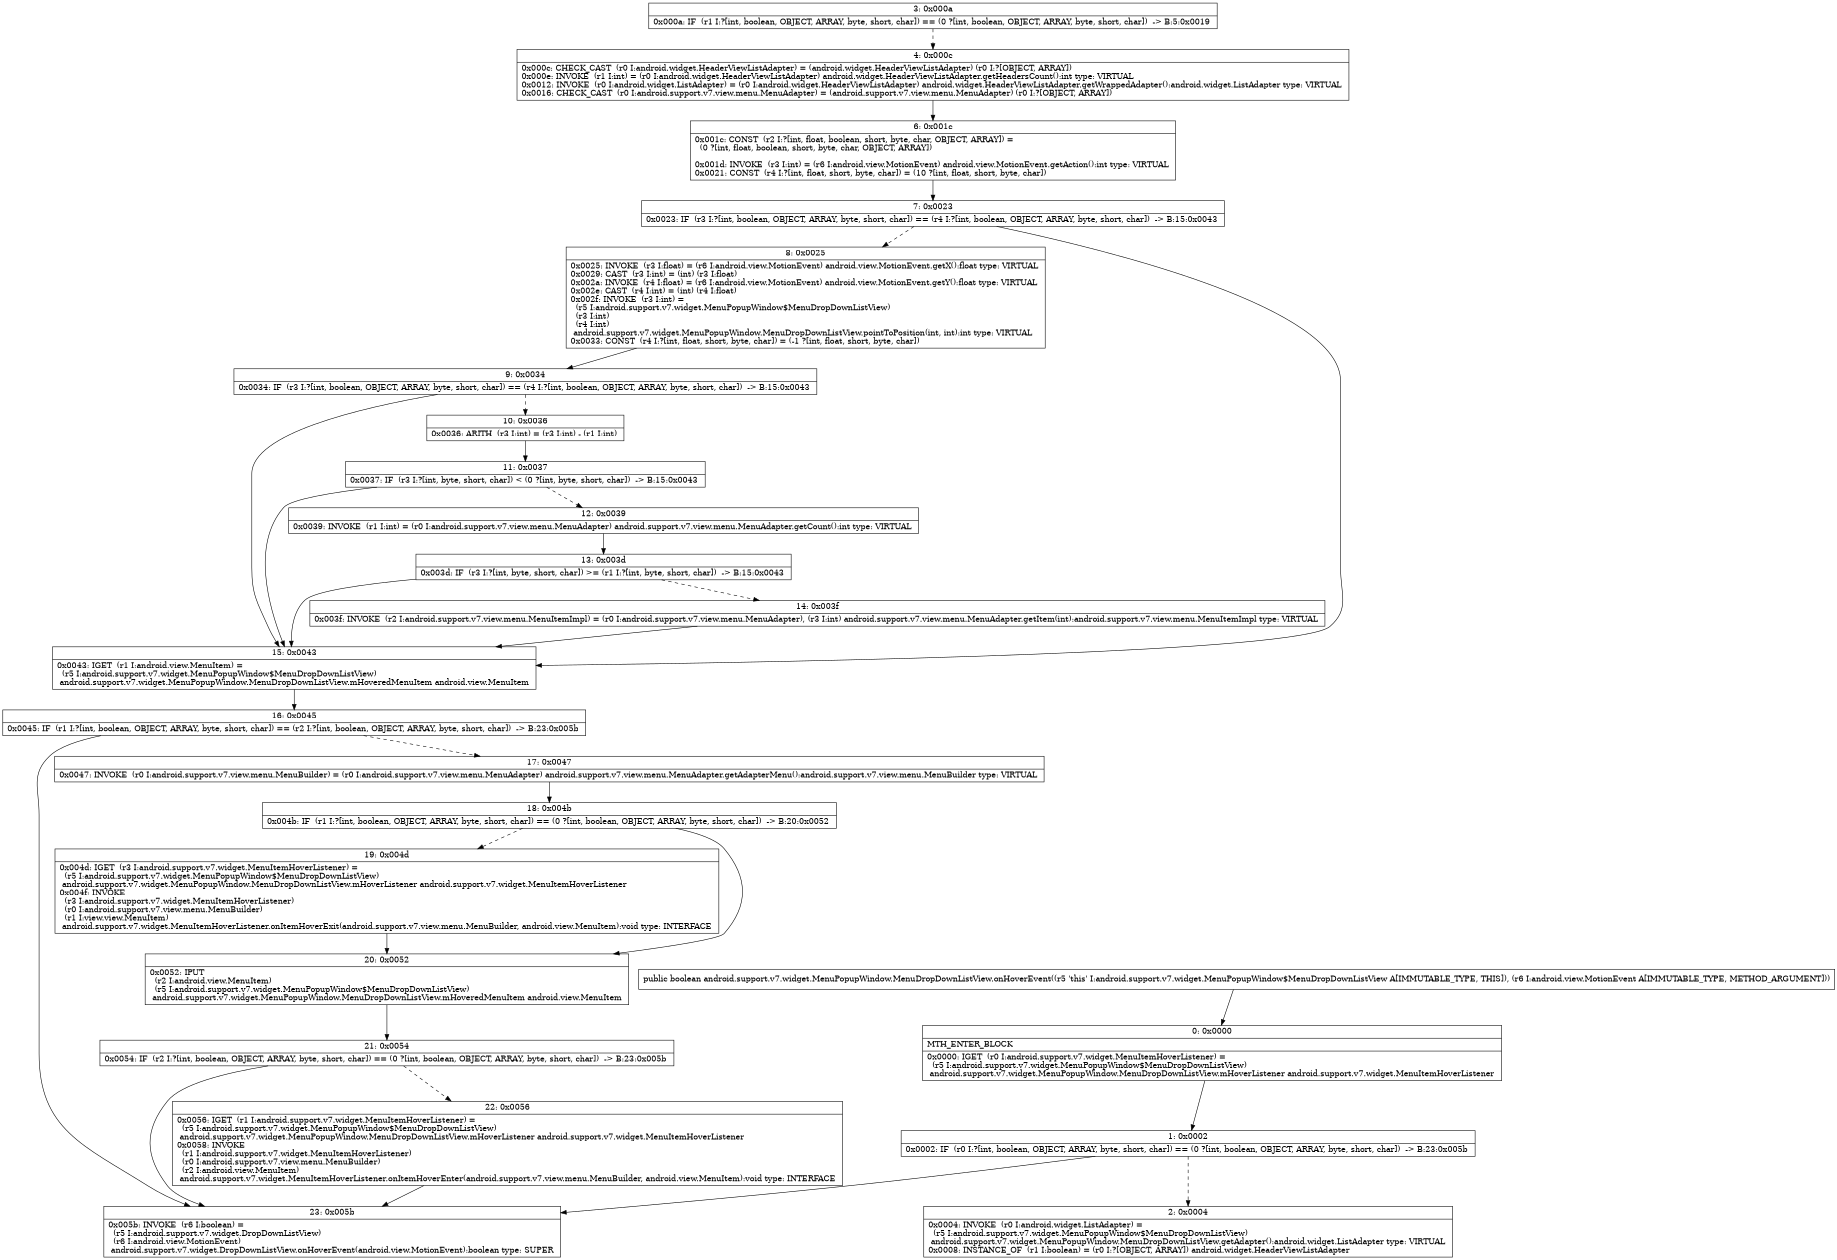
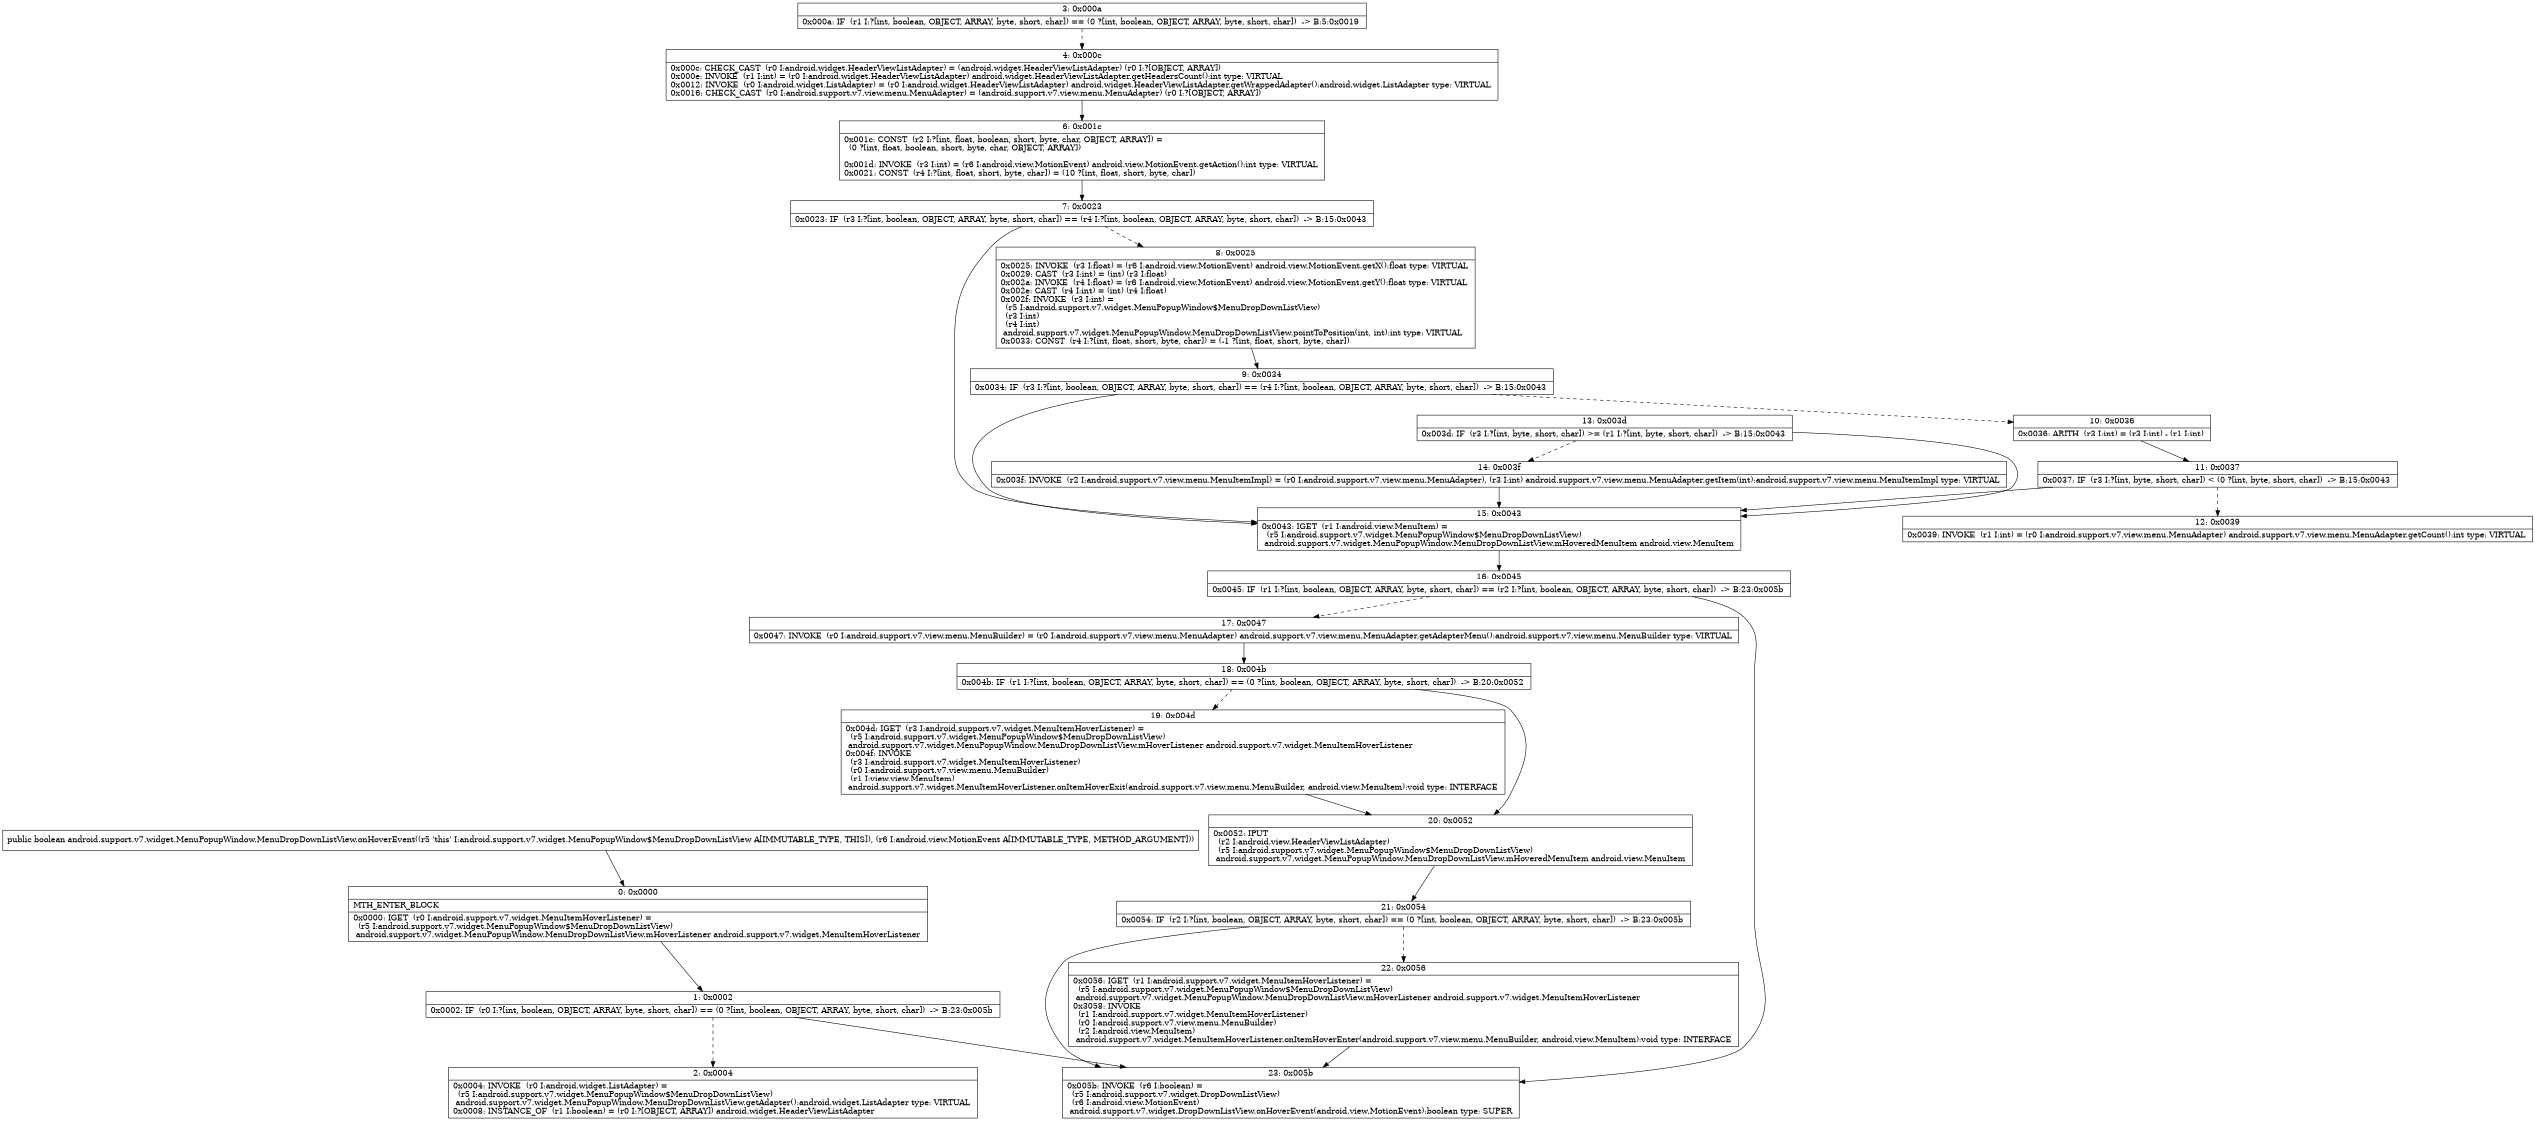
(604, 541) -> none
(211, 981) -> (1301, 842)
(214, 1145) -> (1110, 1006)
